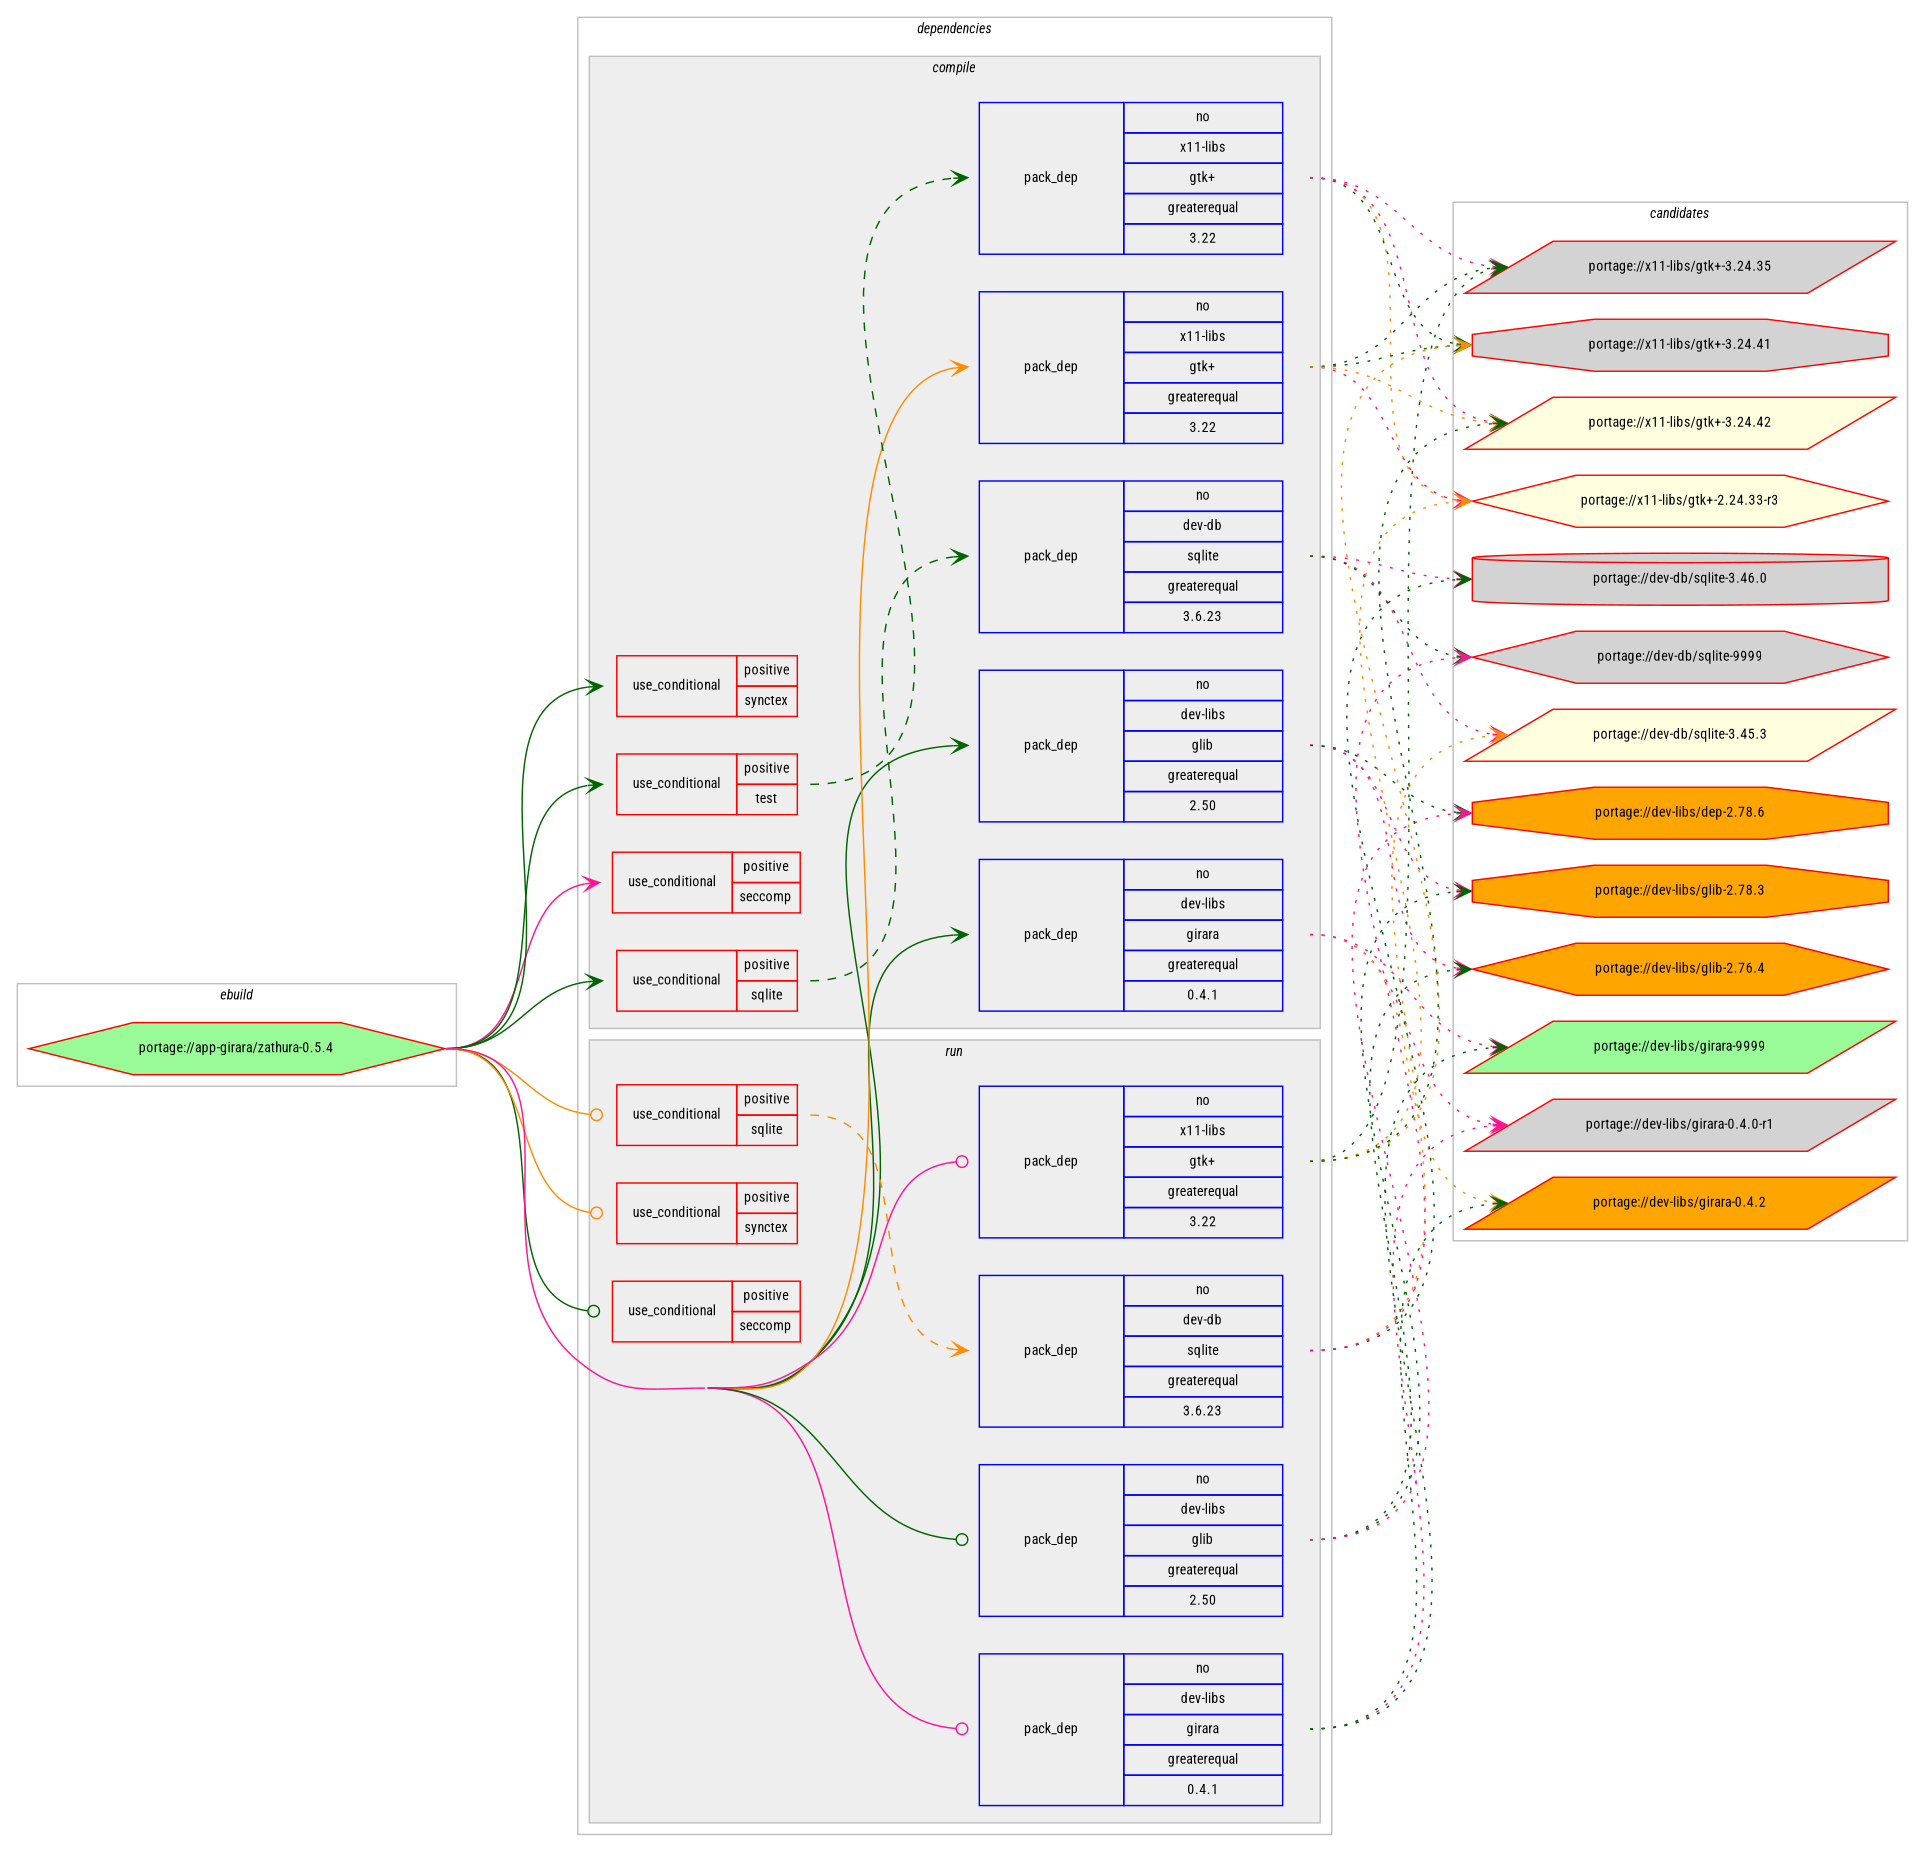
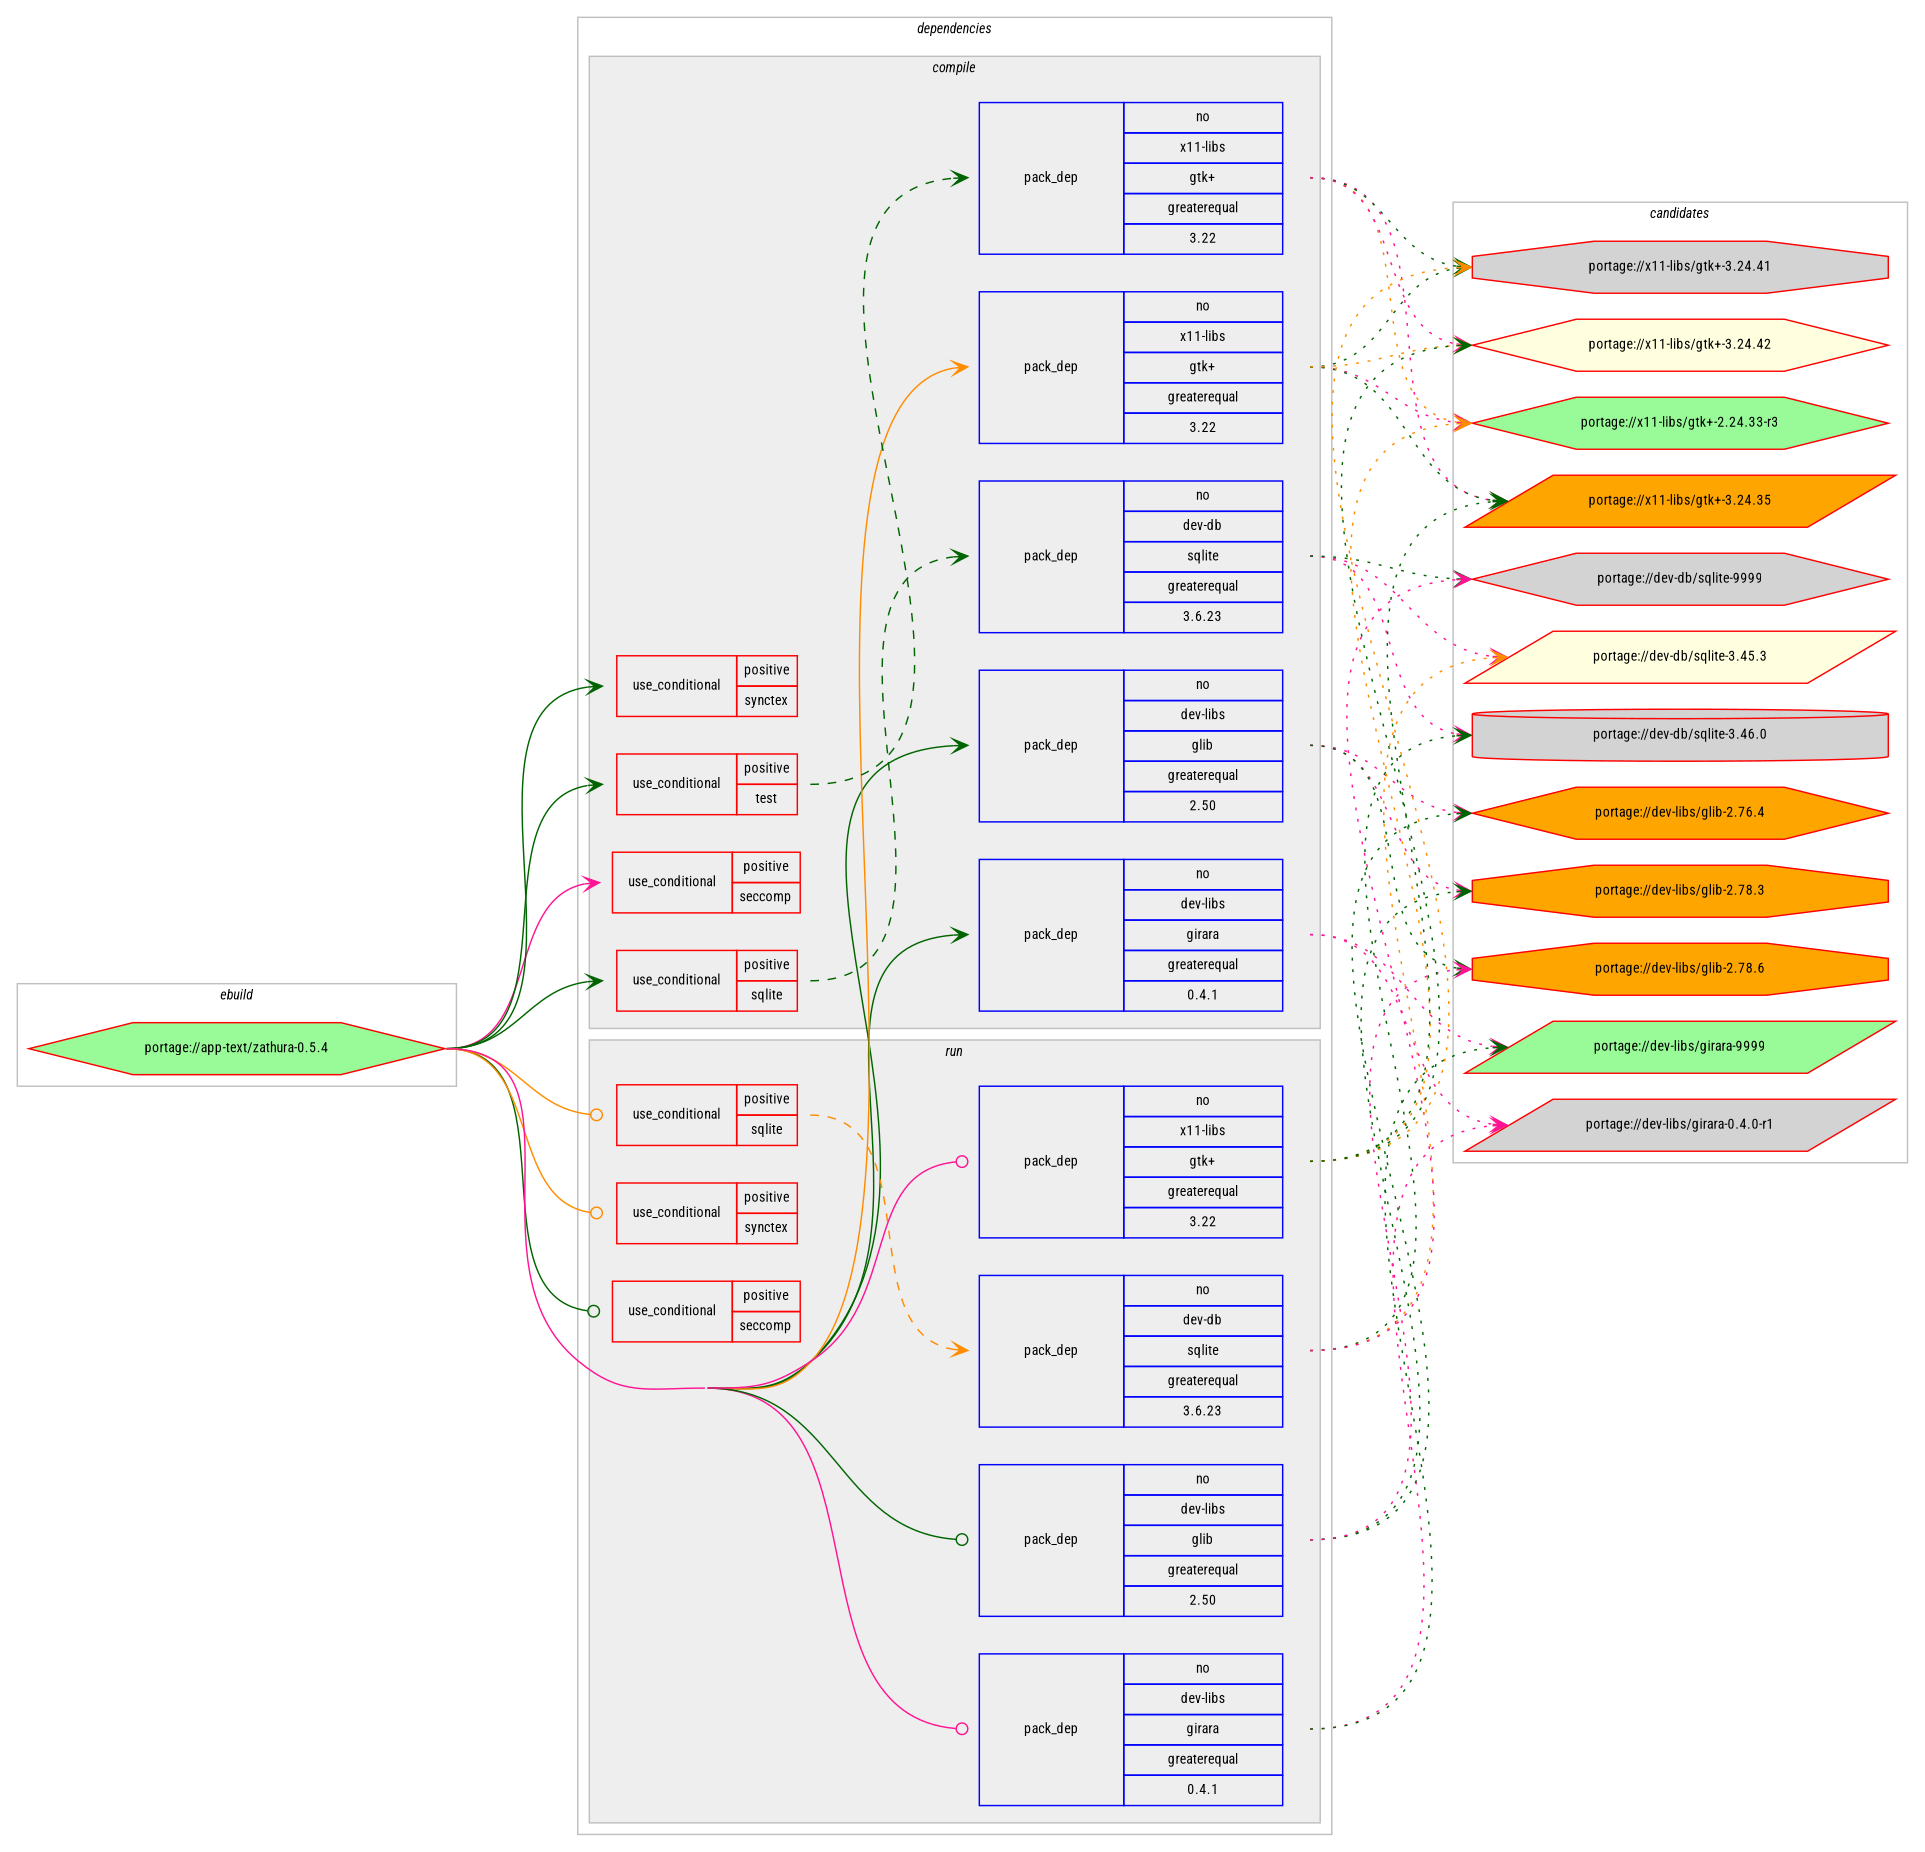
(1680, 267) -> (1680, 501)
(1680, 423) -> (1680, 345)
(1680, 501) -> (1680, 423)
(1680, 813) -> (1680, 969)
(237, 1049) -> (237, 1049)
(1680, 1203) -> none
